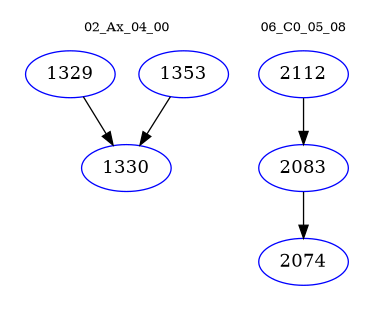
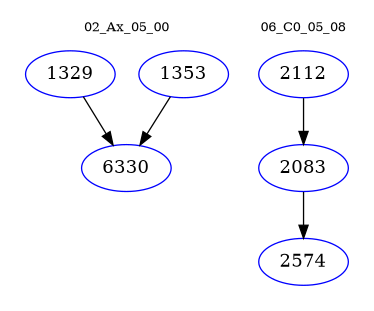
(127, 28) -> (127, 28)
(126, 168) -> (126, 168)
(304, 262) -> (304, 262)
